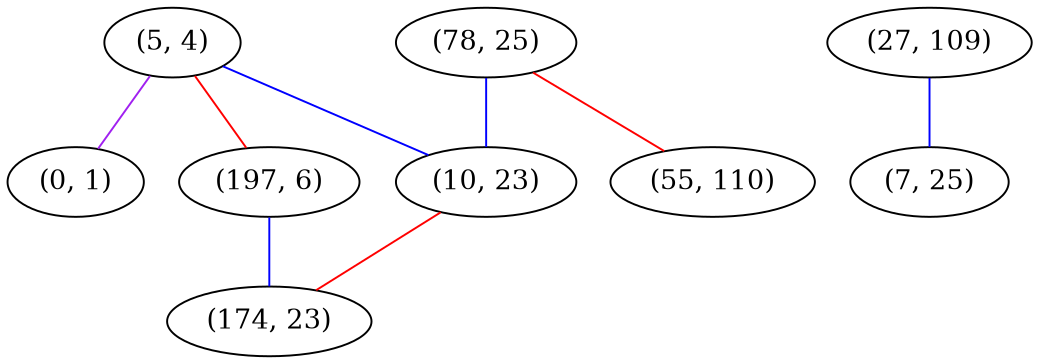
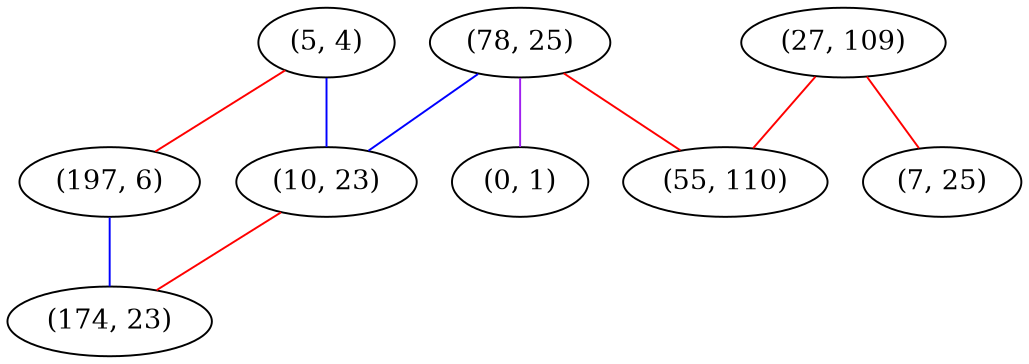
(124, 112) -> (520, 112)
none -> (784, 112)
(930, 112) -> (893, 112)
